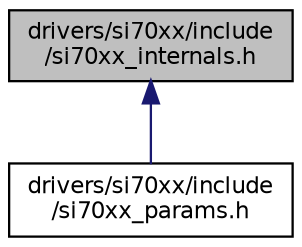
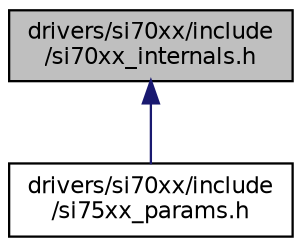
(151, 200) -> (151, 200)
